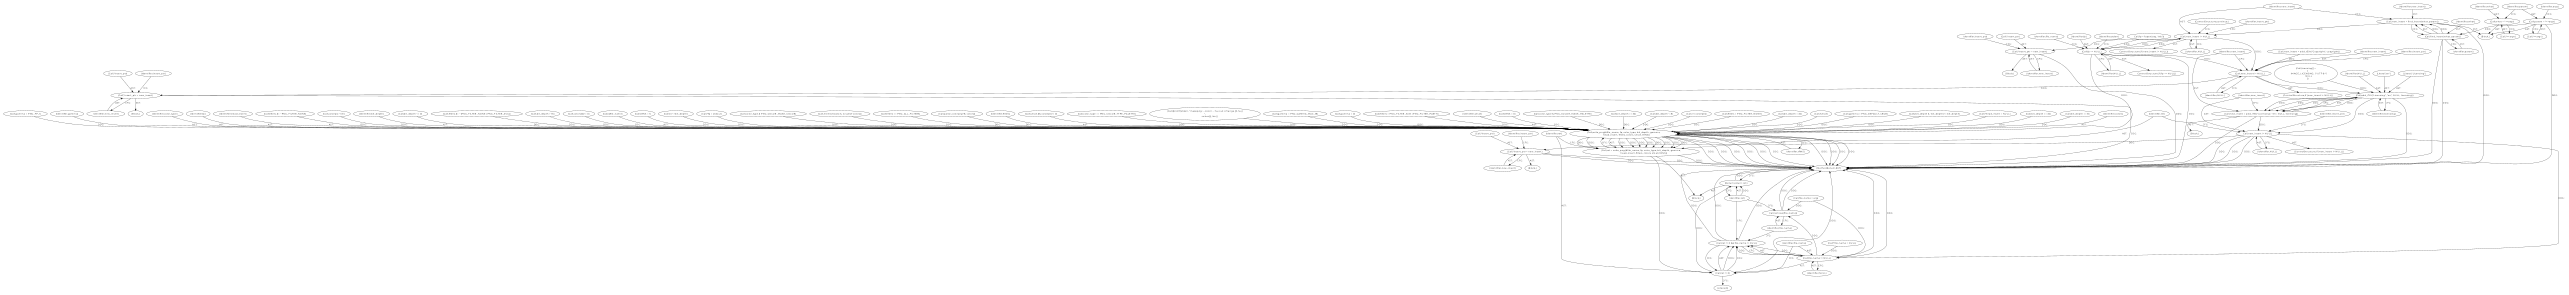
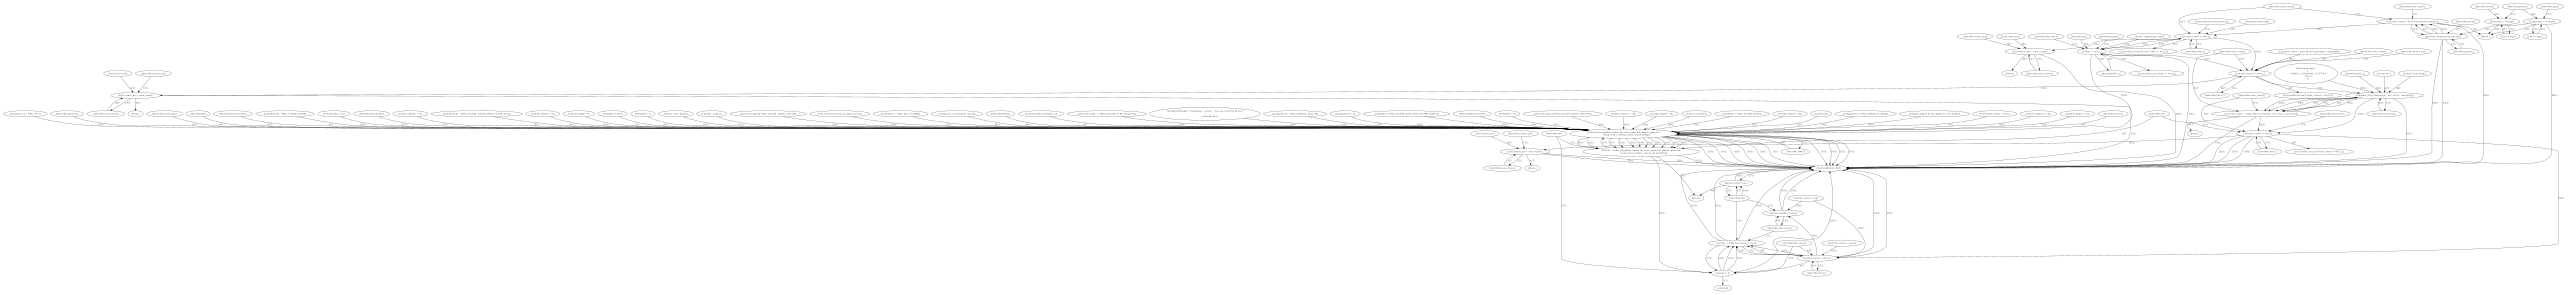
(1472, 114) -> (1472, 114)
(1696, 225) -> none
